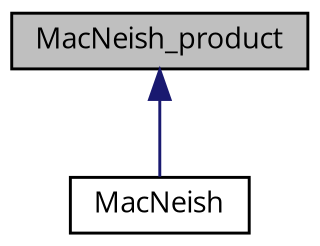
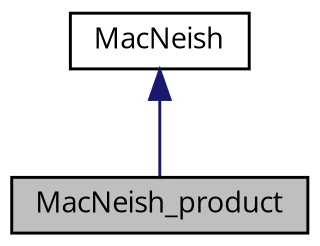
(160, 138) -> (160, 138)
